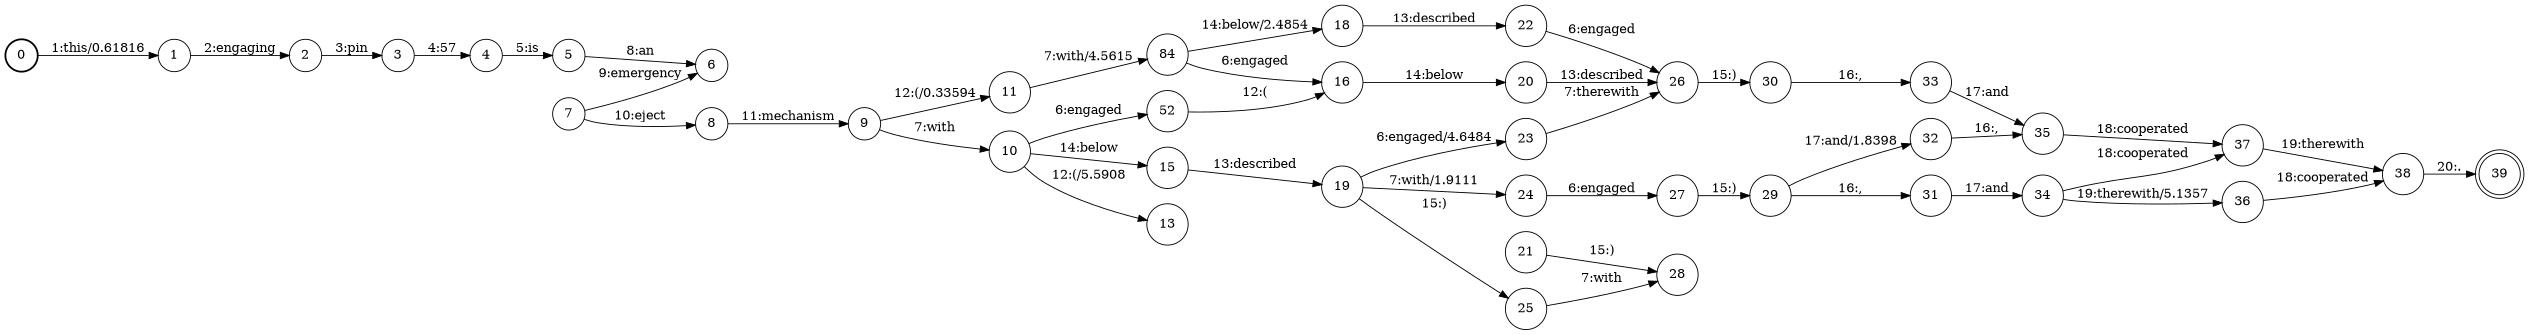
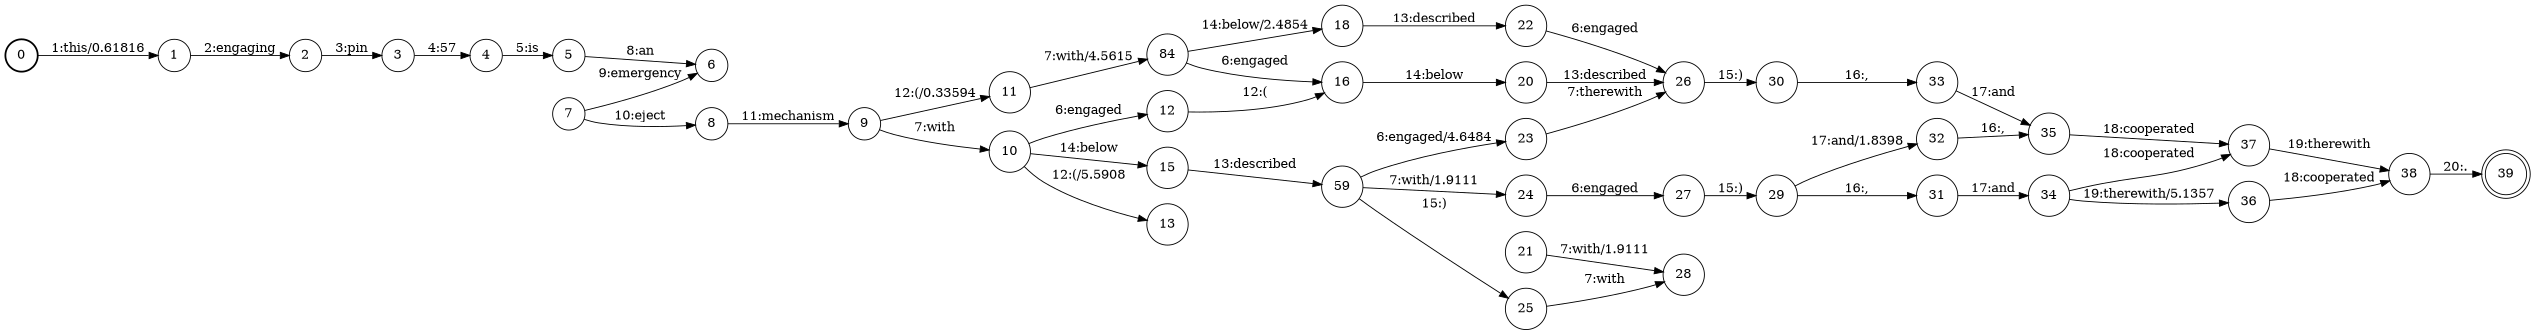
(1167, 111) -> (1167, 111)
(1342, 187) -> (1342, 187)
(1602, 251) -> (1605, 250)
